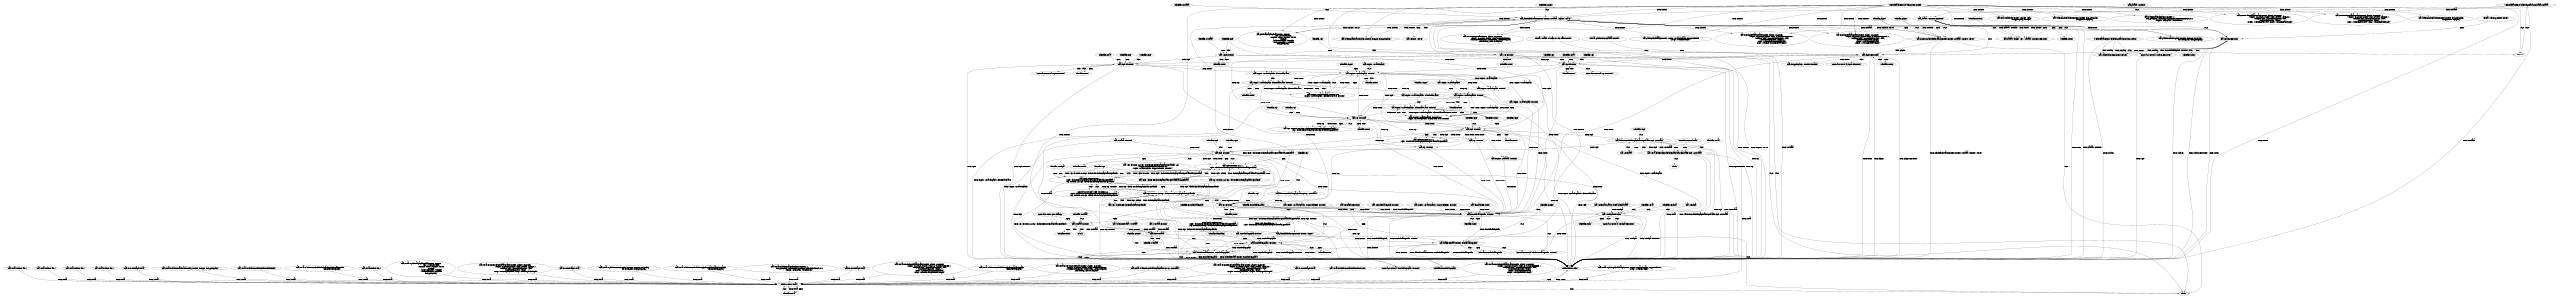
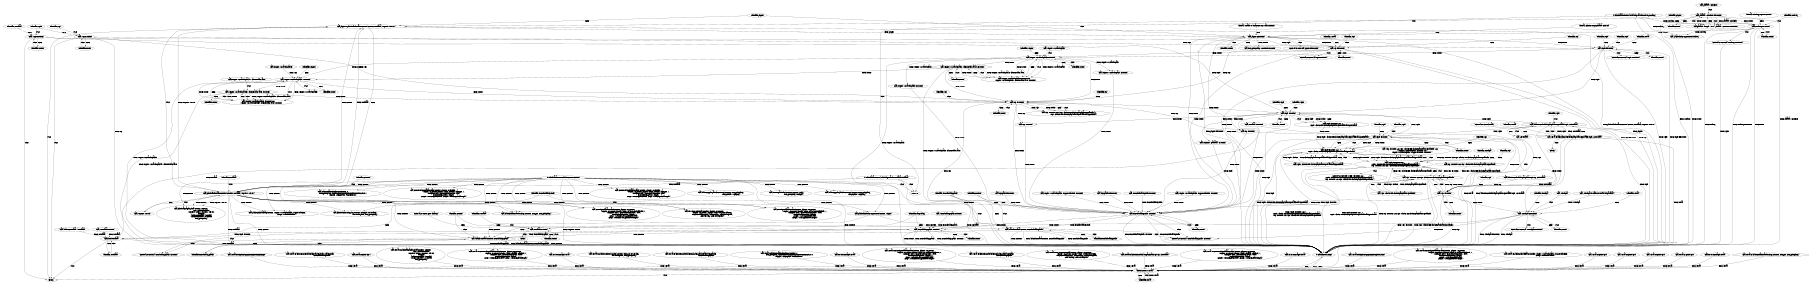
(2174, 50) -> (1747, 32)
(2126, 52) -> (1706, 23)
(1271, 74) -> none
(1511, 187) -> (1228, 171)
(1092, 229) -> (242, 234)
(1183, 232) -> (820, 183)
(1537, 252) -> (1191, 239)
